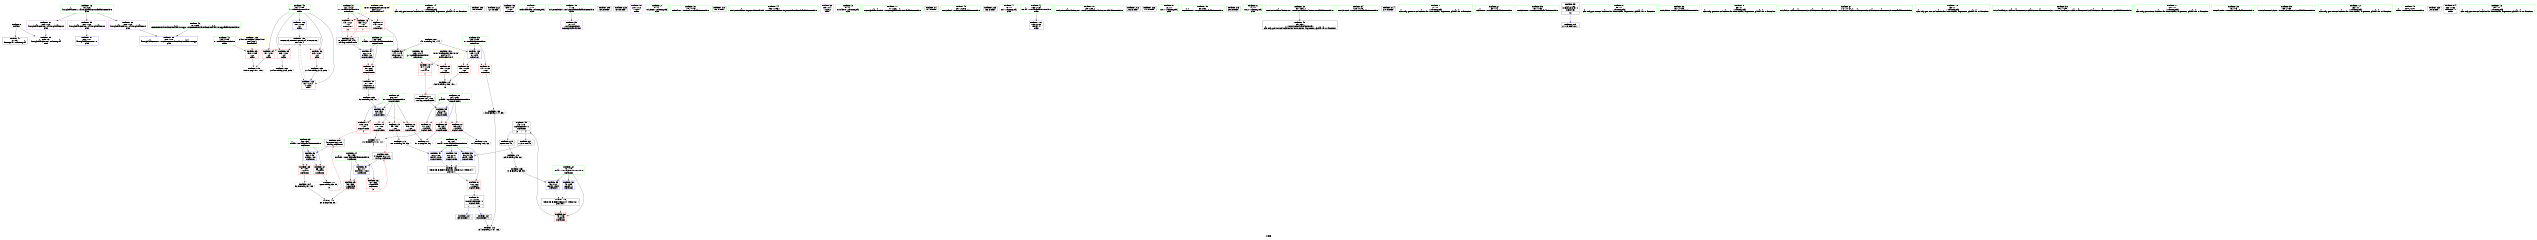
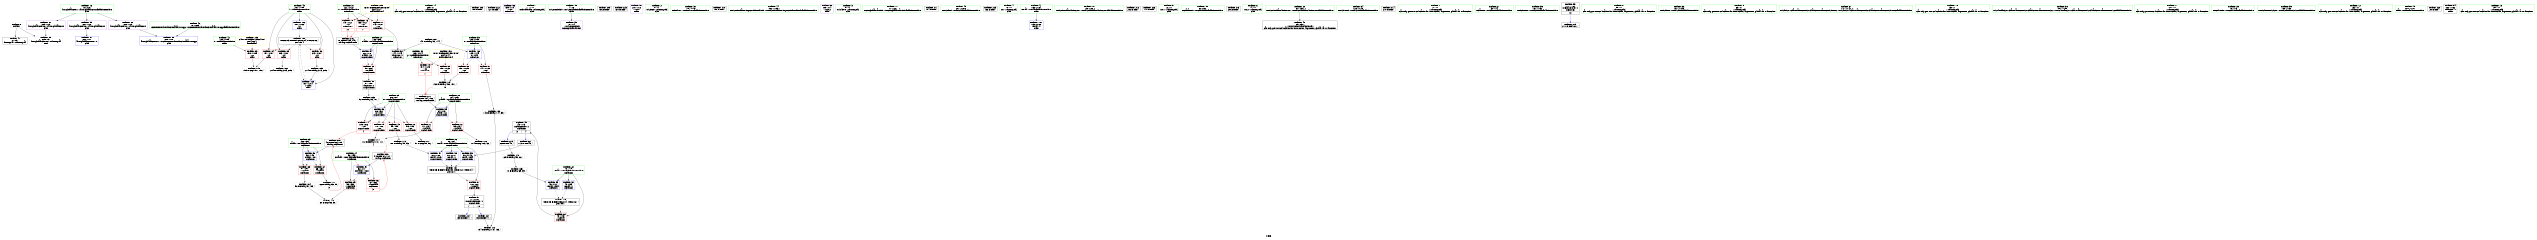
(442, 127) -> none
(356, 163) -> (356, 163)
